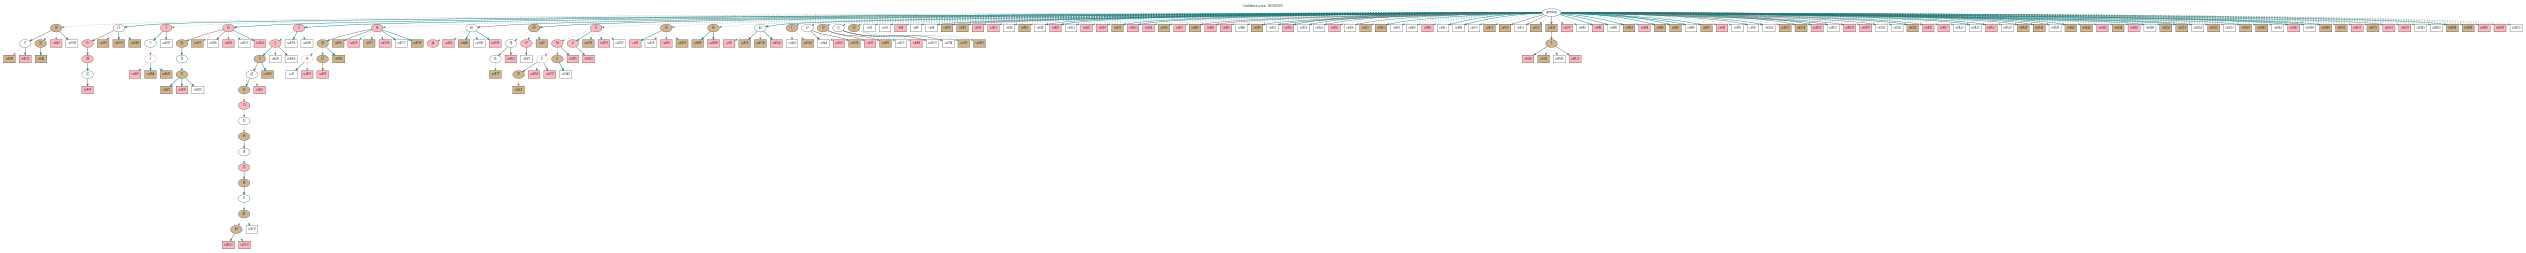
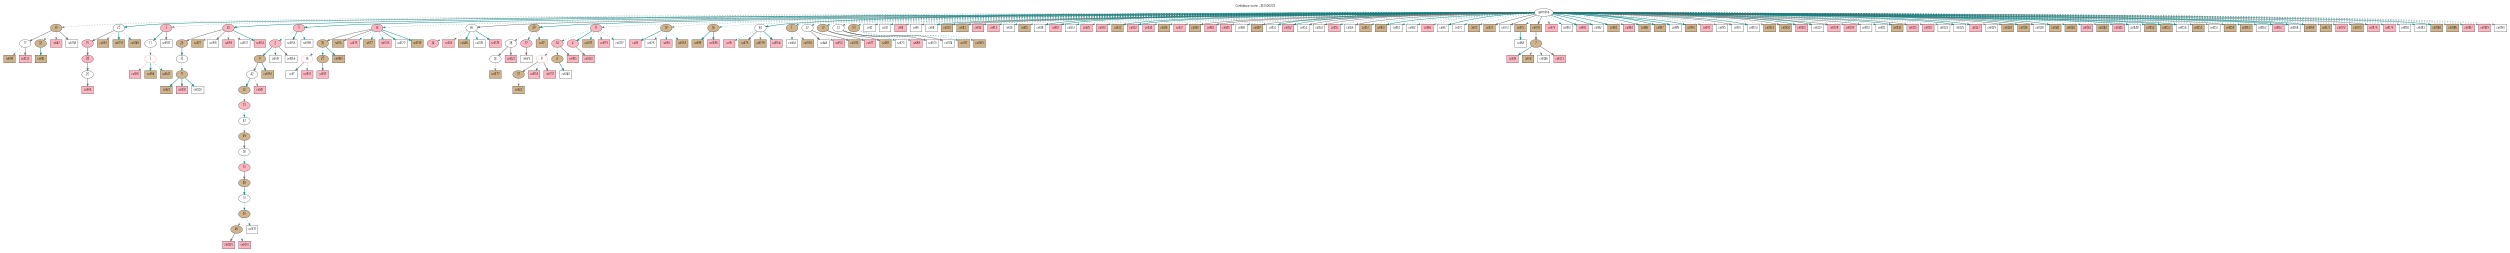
(1504, 17) -> (1521, 35)
